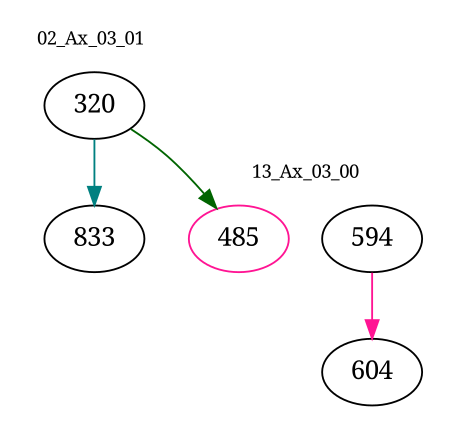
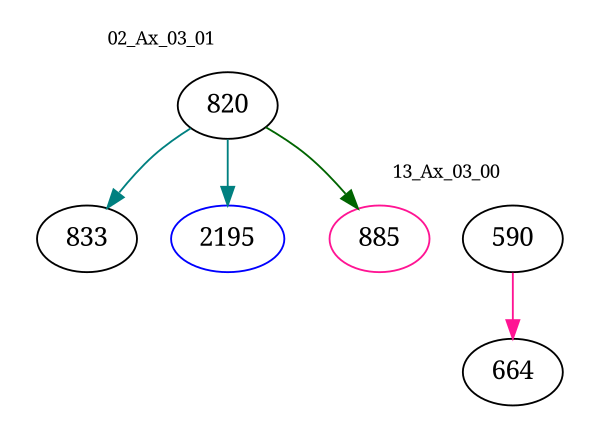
(94, 106) -> (228, 106)
none -> (228, 239)
(239, 239) -> (380, 239)
(372, 239) -> (513, 239)
(372, 372) -> (513, 372)
